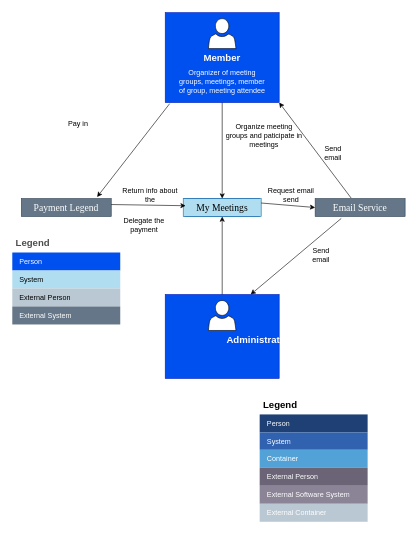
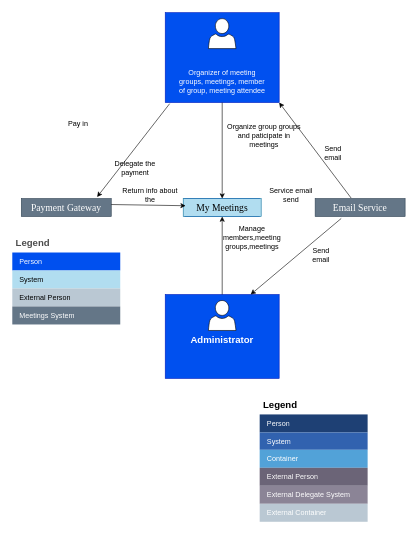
(222, 57) -> none
(264, 135) -> (264, 135)
(291, 195) -> (291, 195)
(287, 205) -> none
(66, 207) -> (66, 207)
(144, 225) -> (135, 168)
none -> (252, 237)
(48, 315) -> (48, 315)
(258, 339) -> (222, 339)
(313, 495) -> (312, 495)
